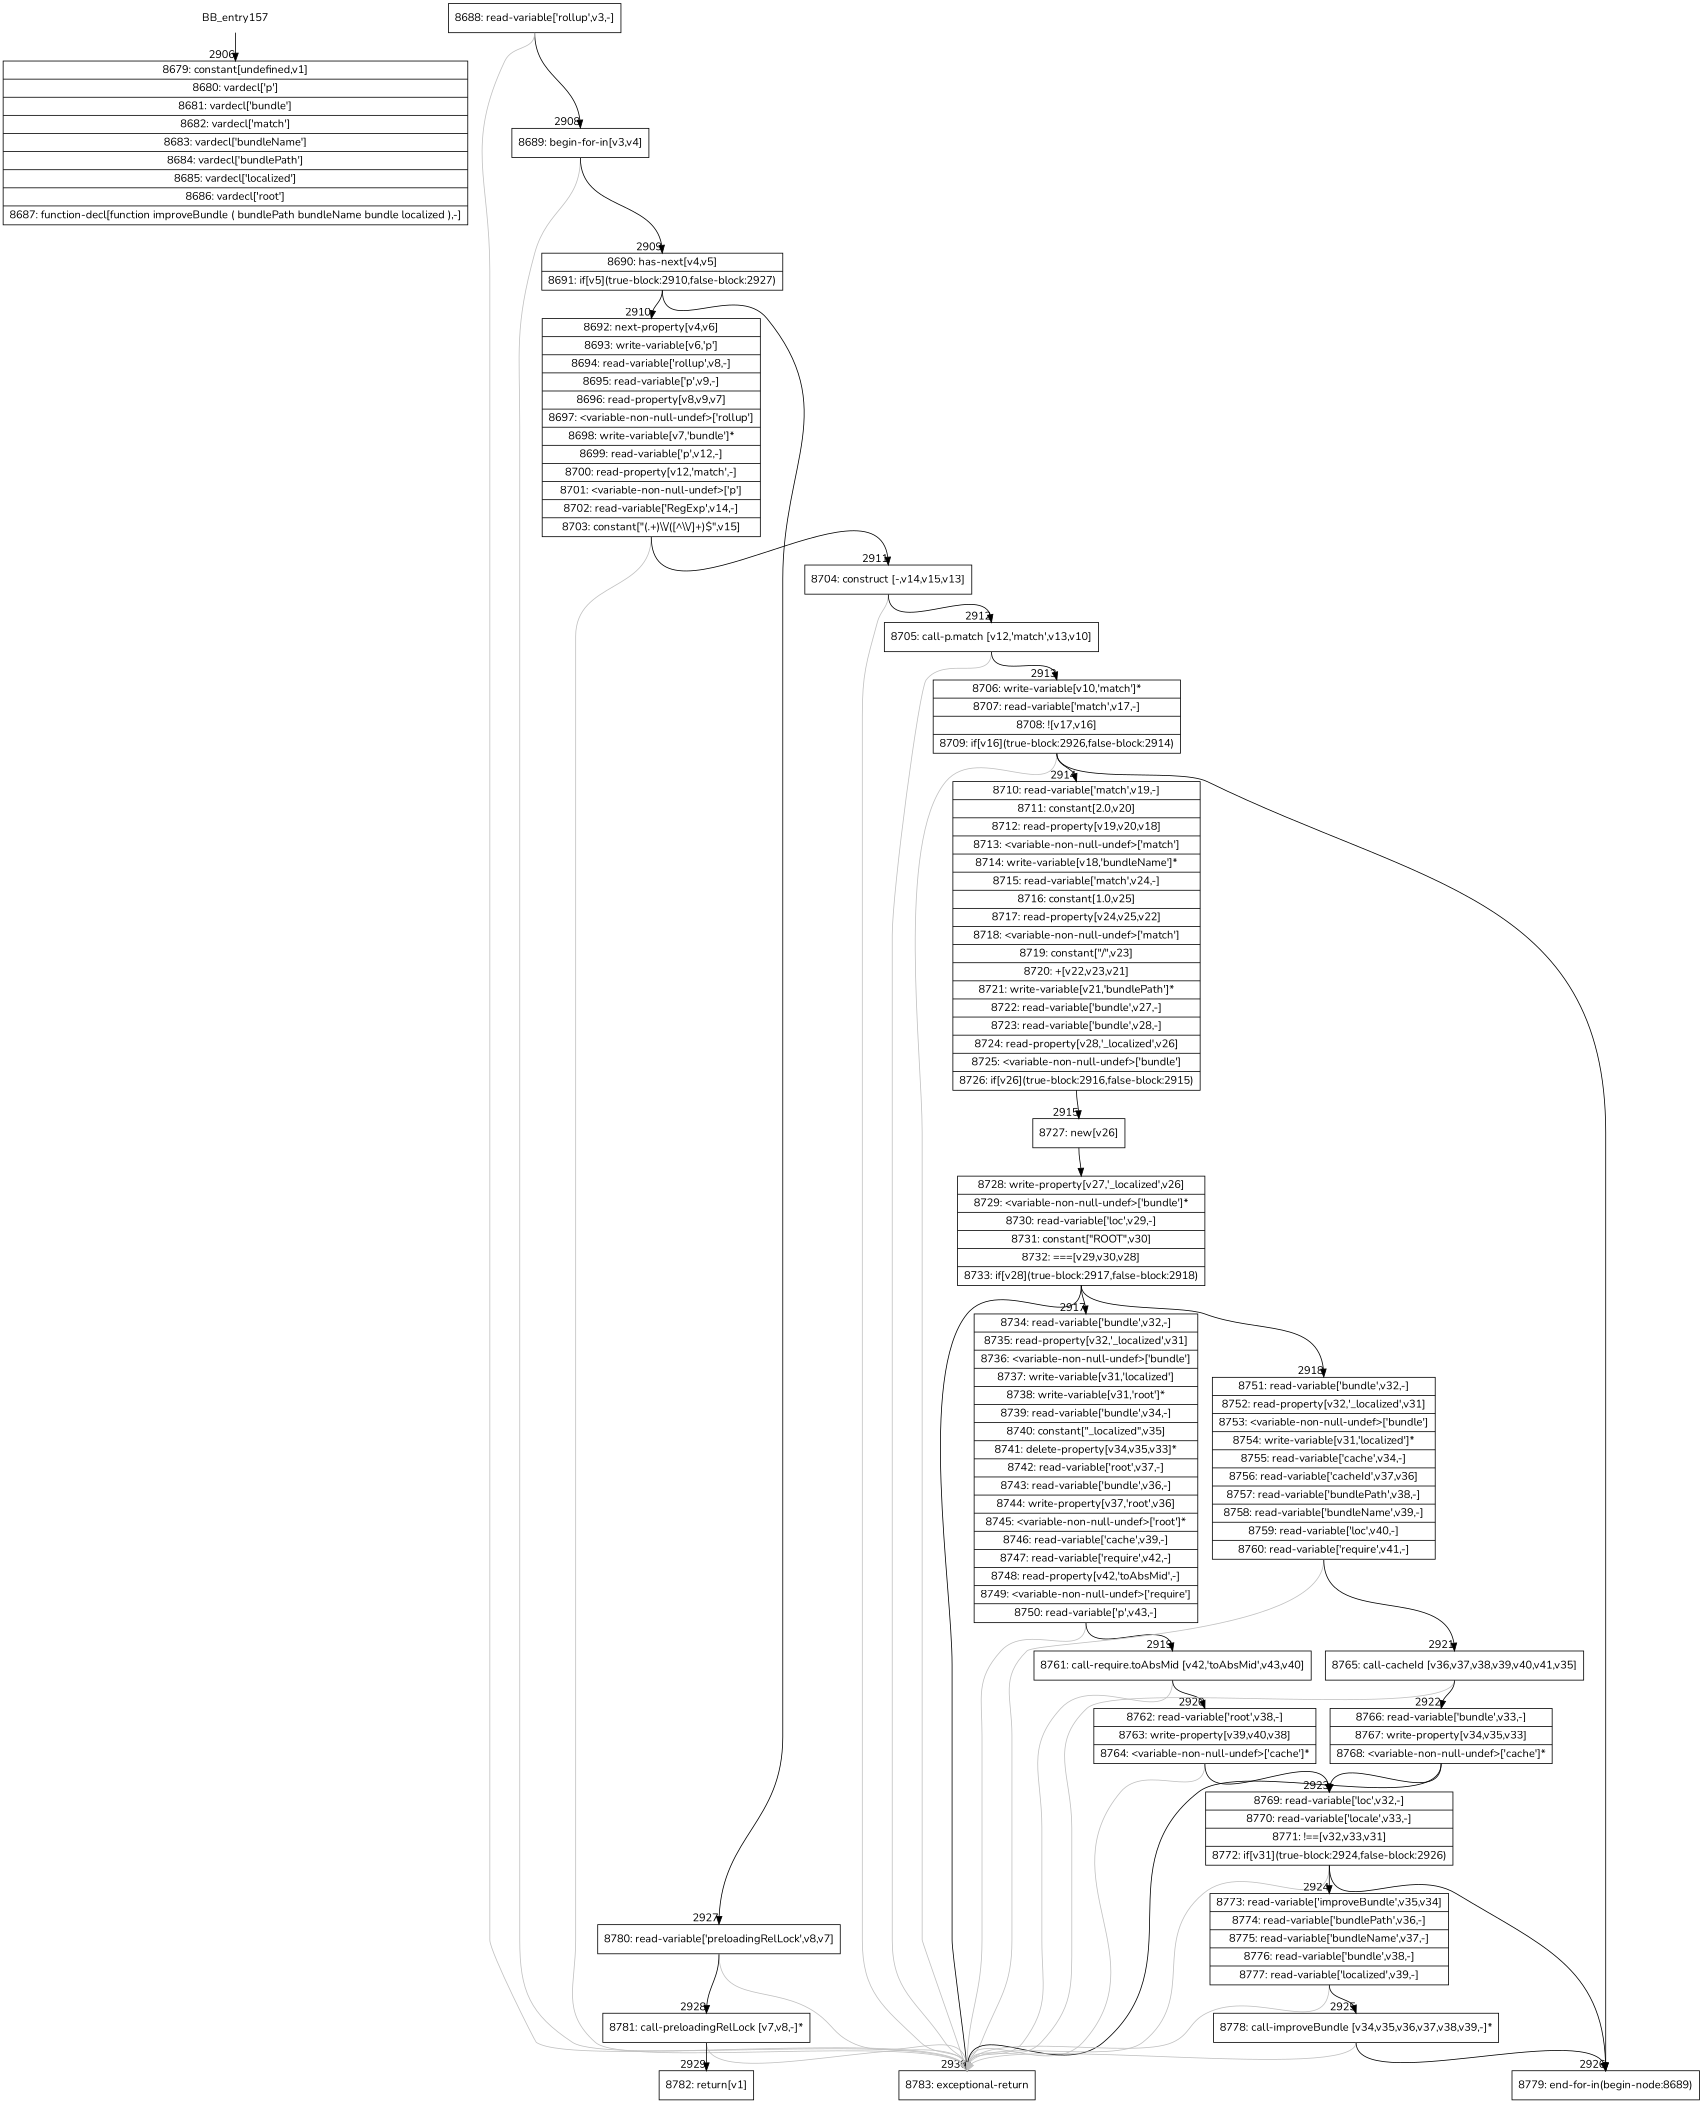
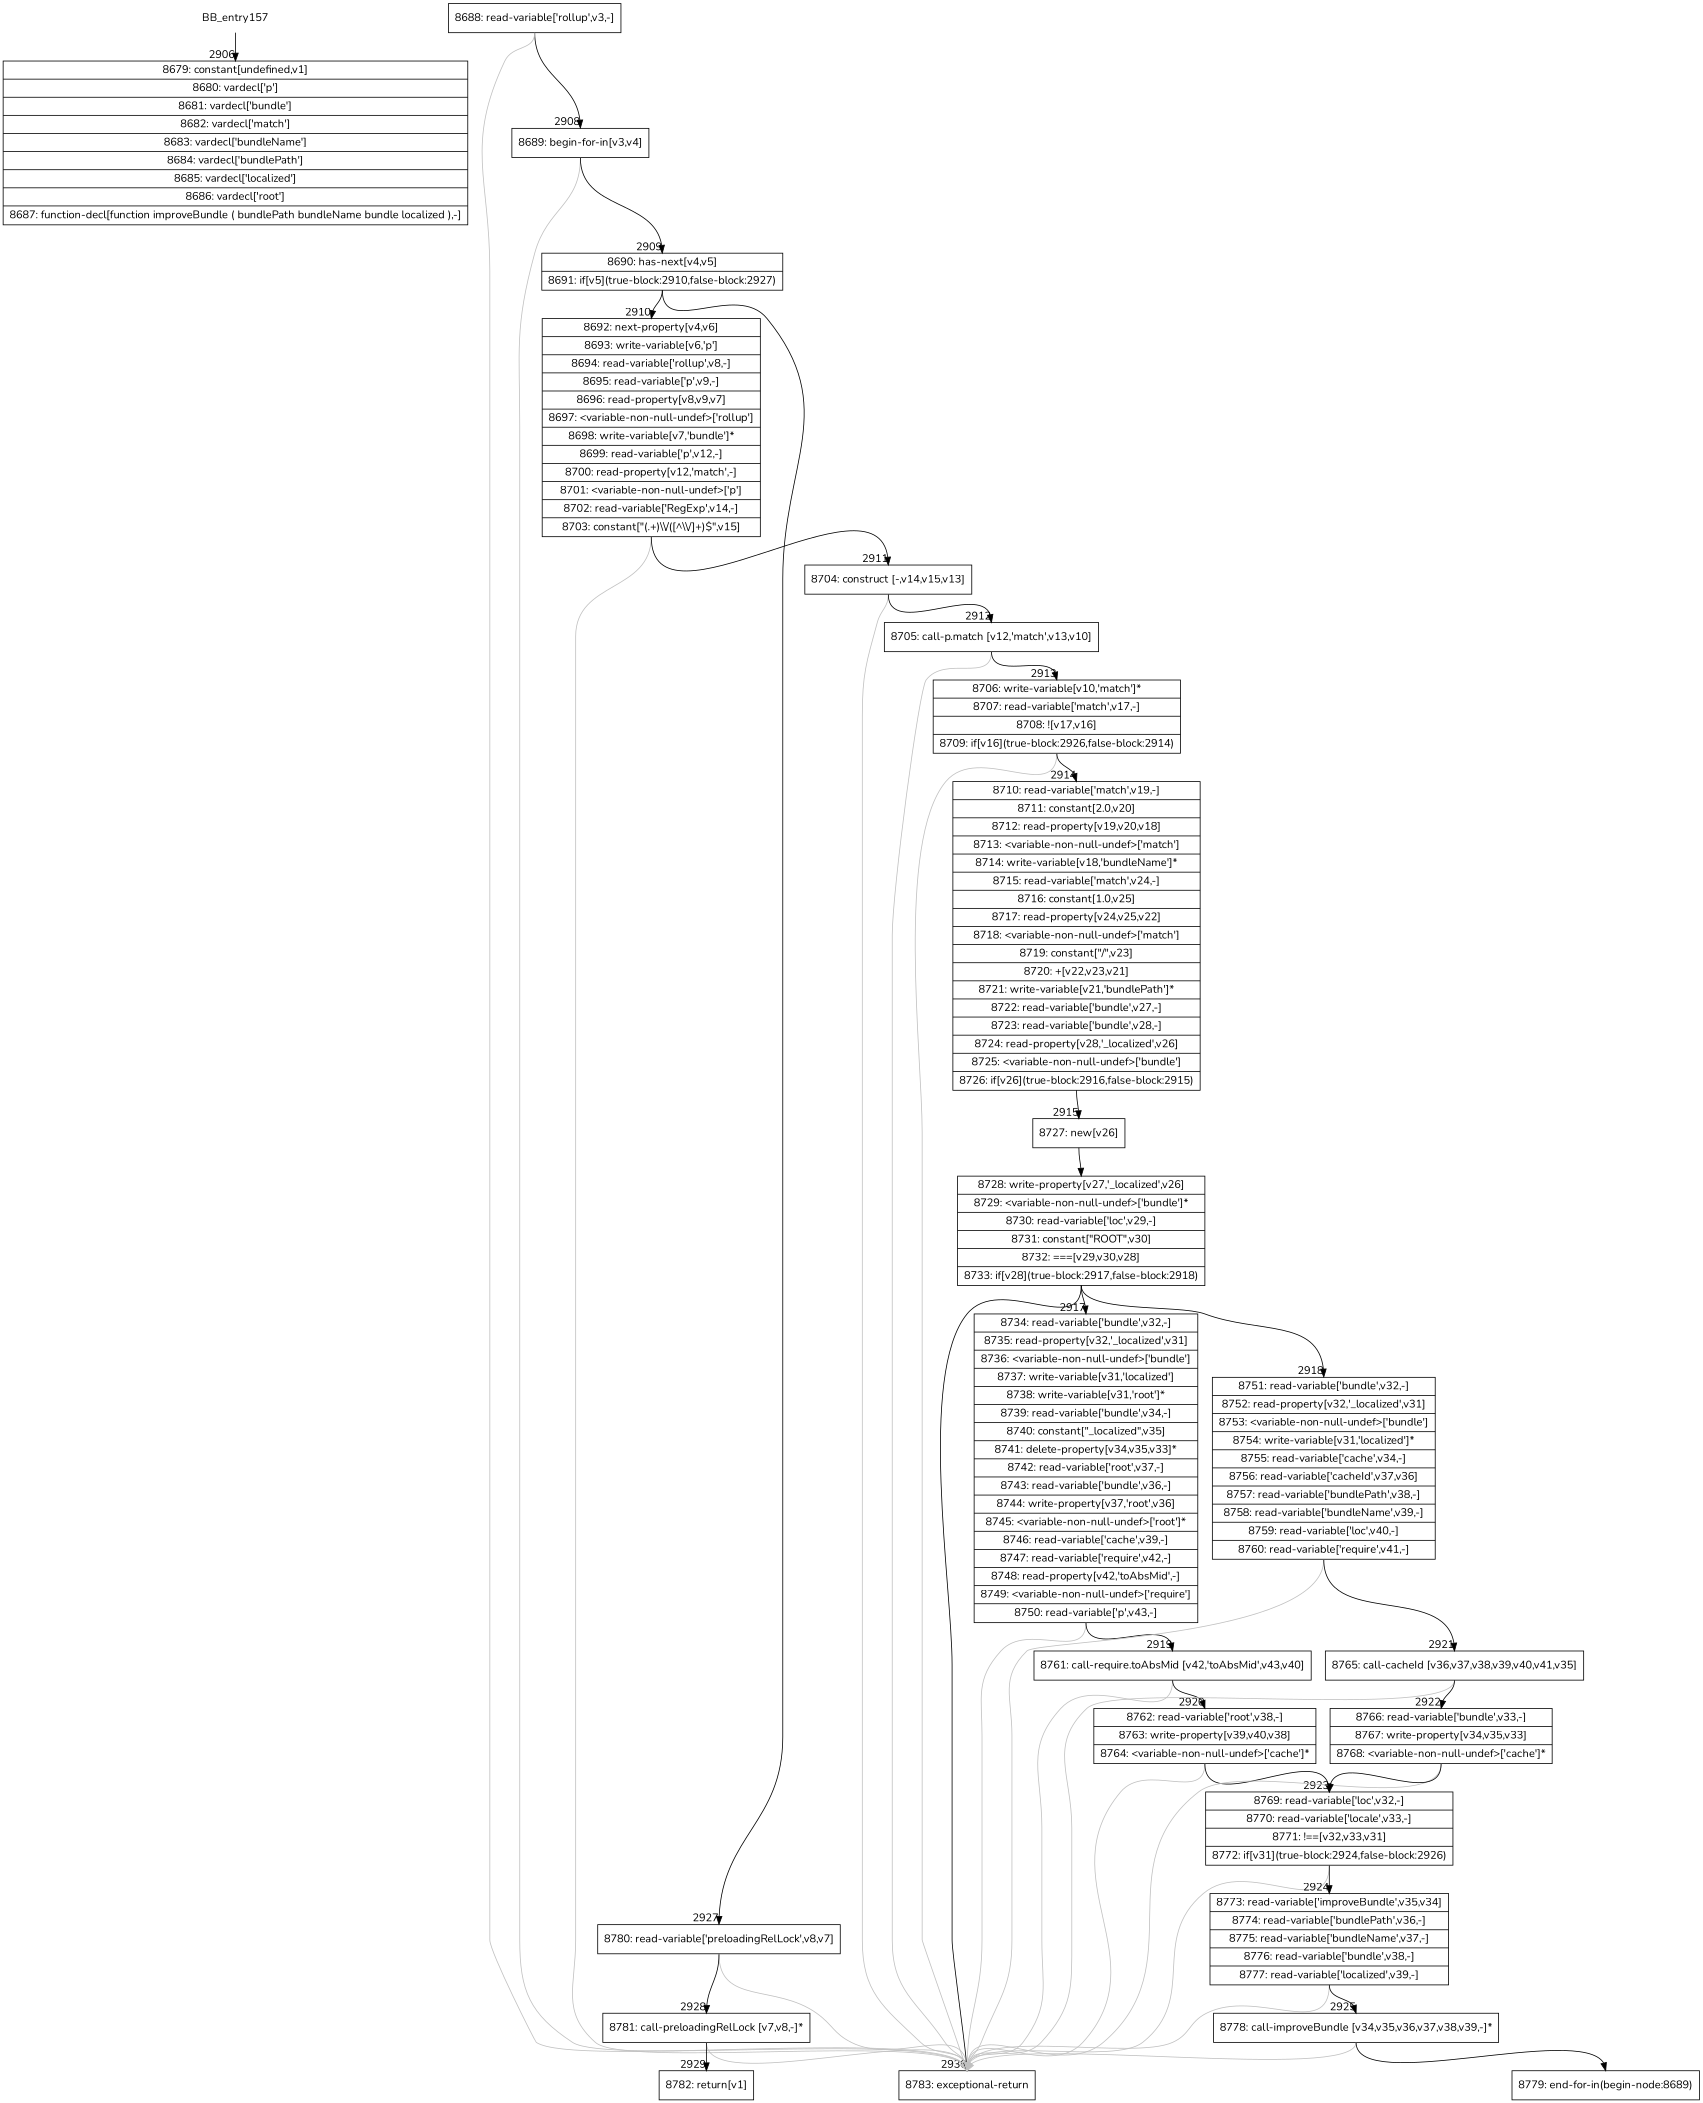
(1606, 1231) -> none
(1155, 1863) -> (1155, 1863)
(1497, 1917) -> none
